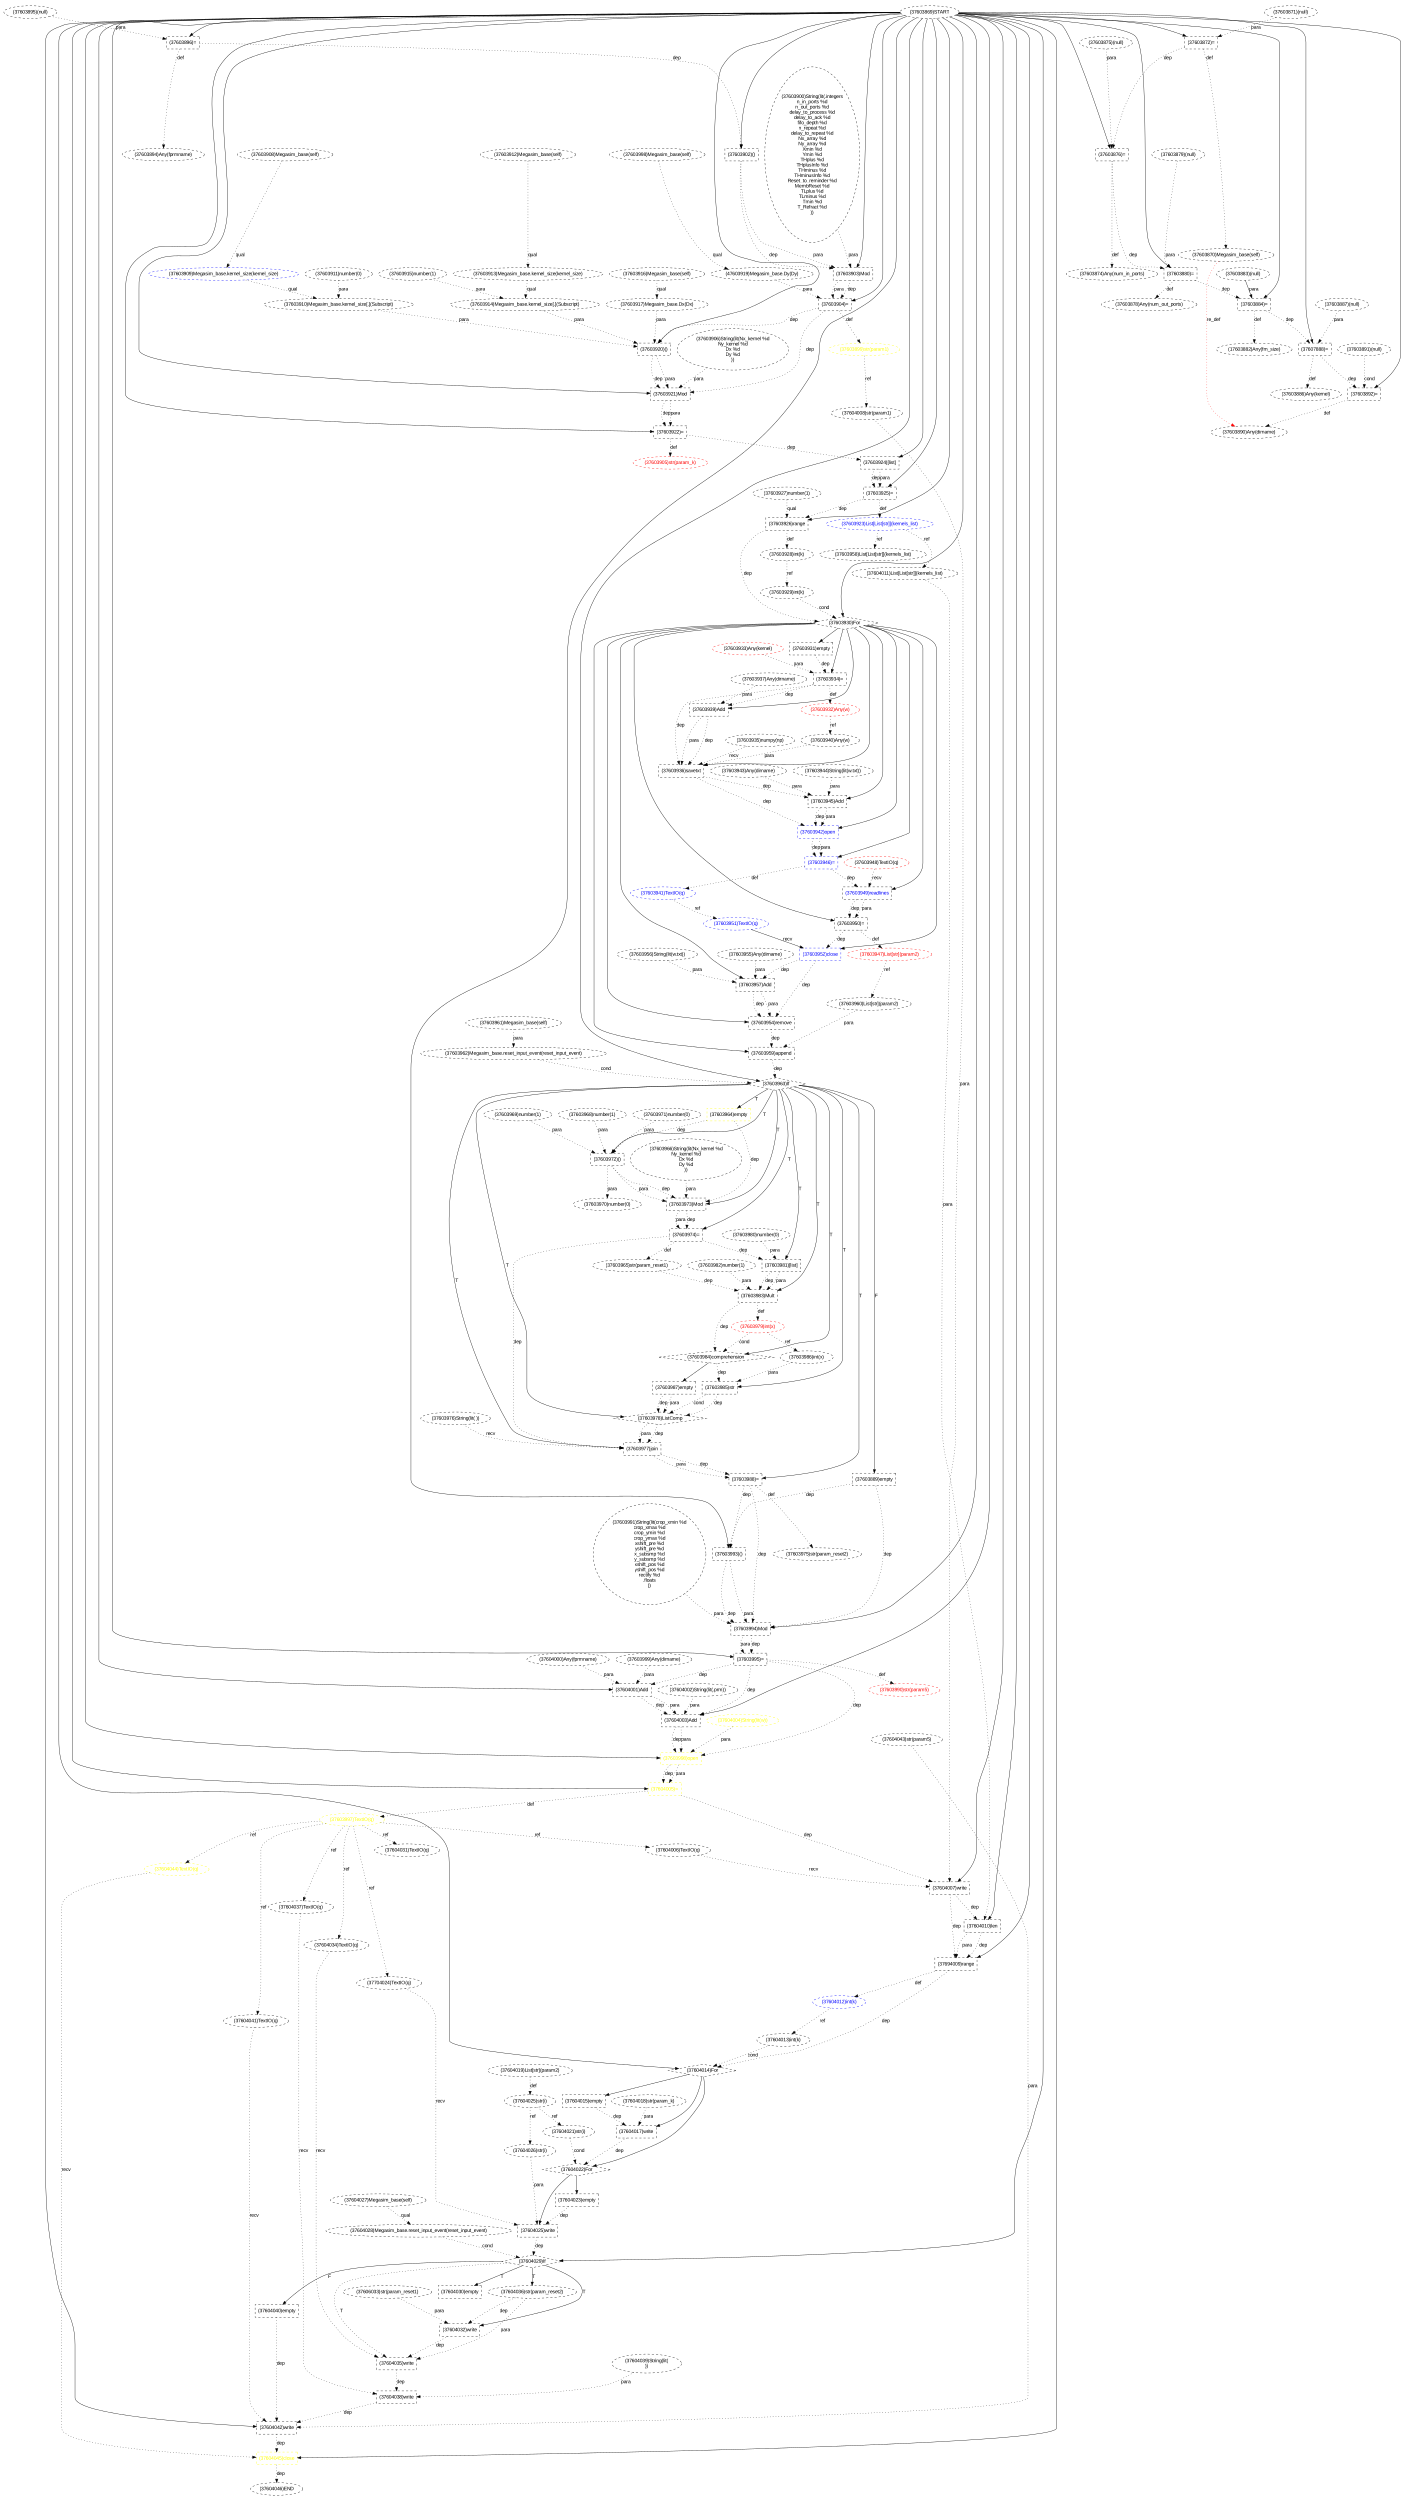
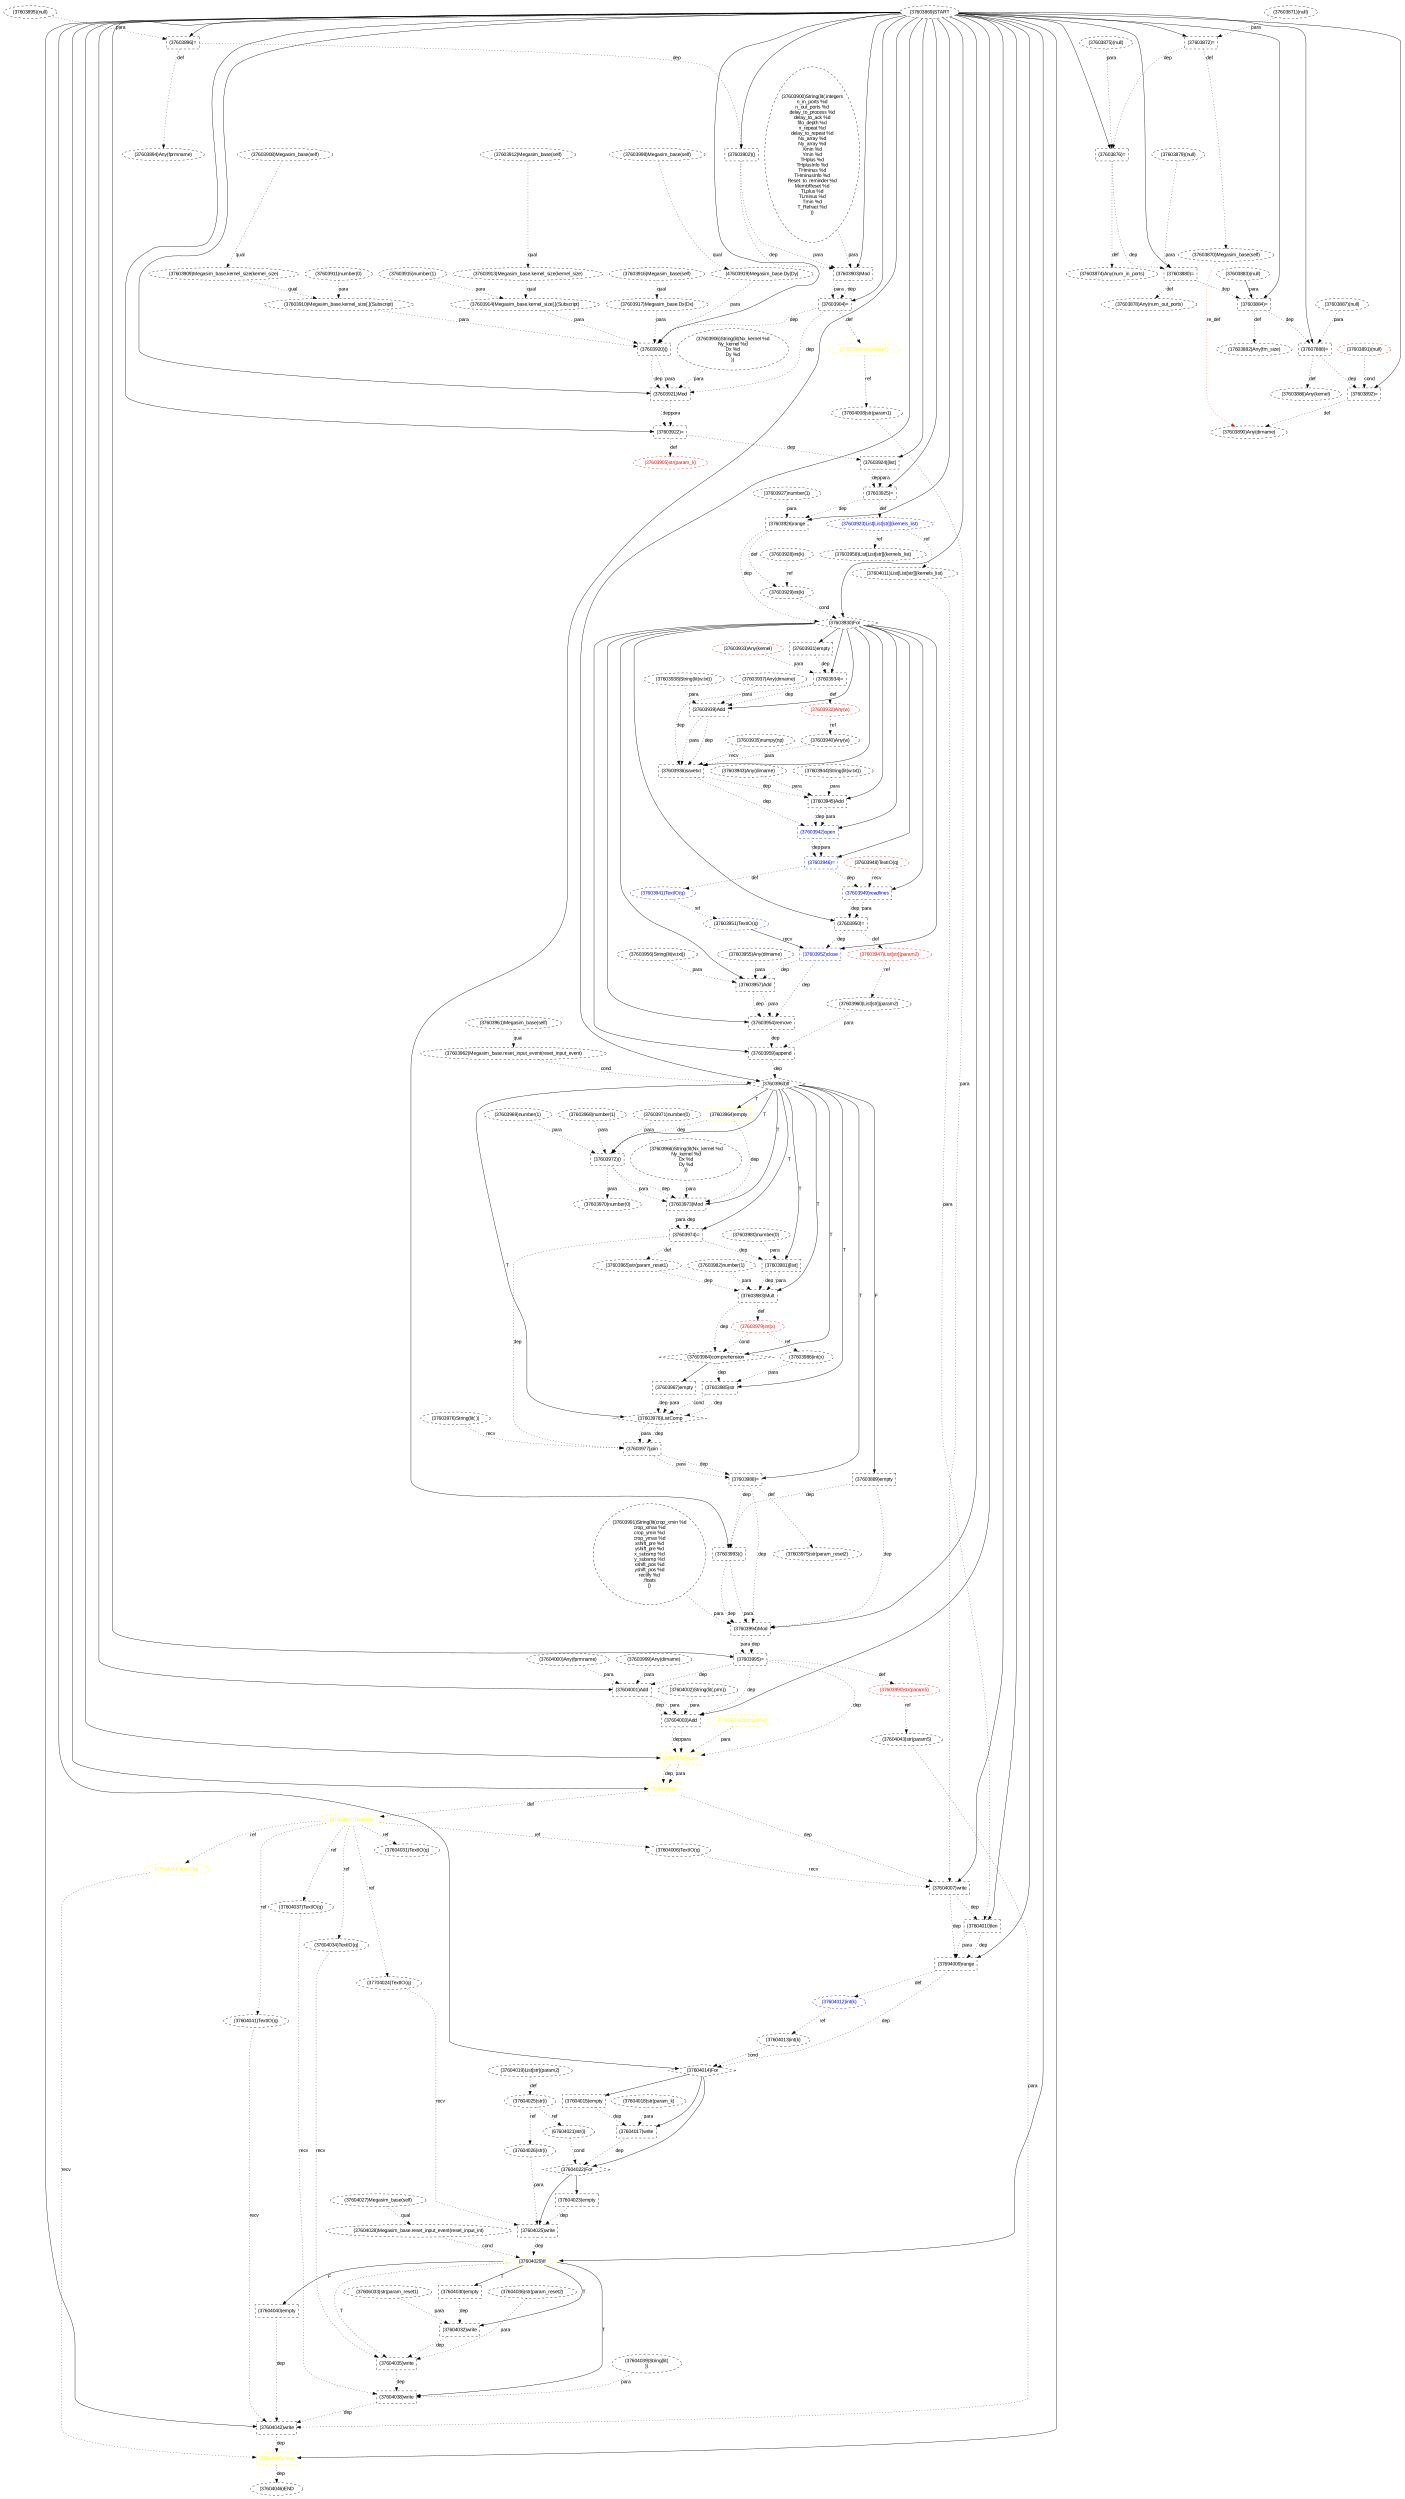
(224, 274) -> (224, 274)
(797, 288) -> (709, 312)
(1364, 349) -> (1364, 349)
(792, 509) -> (792, 509)
(787, 537) -> (749, 558)
none -> (684, 679)
(736, 924) -> (736, 924)
(518, 1038) -> (518, 1038)
(451, 1189) -> none
none -> (905, 1713)
(569, 2132) -> (569, 2132)
(419, 2231) -> (419, 2231)
(532, 2261) -> (532, 2261)
(532, 2275) -> (578, 2377)
(493, 2308) -> (460, 2309)
